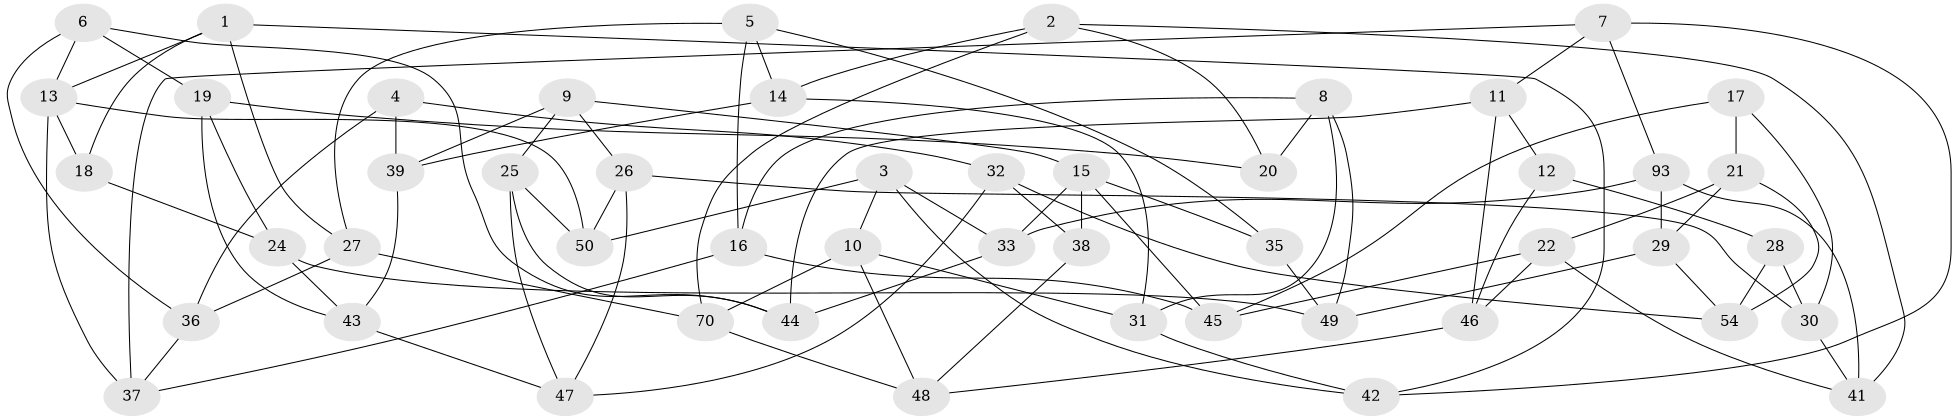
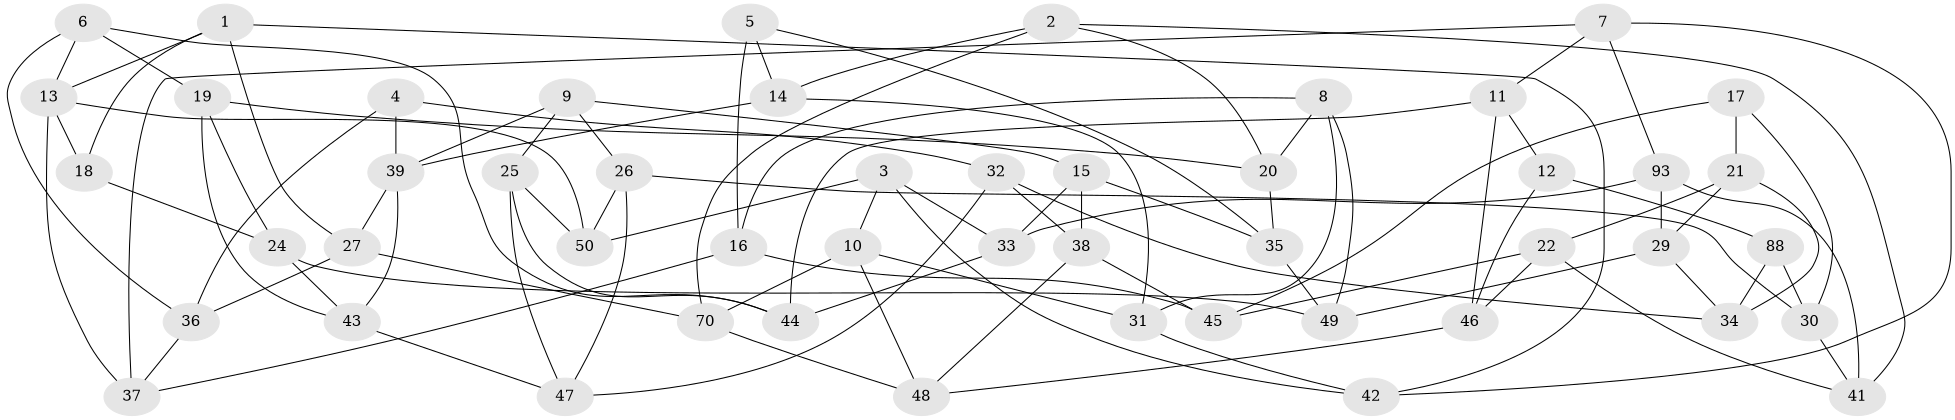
(458, 41) -> (374, 210)
none -> (1272, 210)
(1776, 247) -> (1776, 247)
(1155, 256) -> (1152, 287)
(1730, 322) -> (1730, 322)
